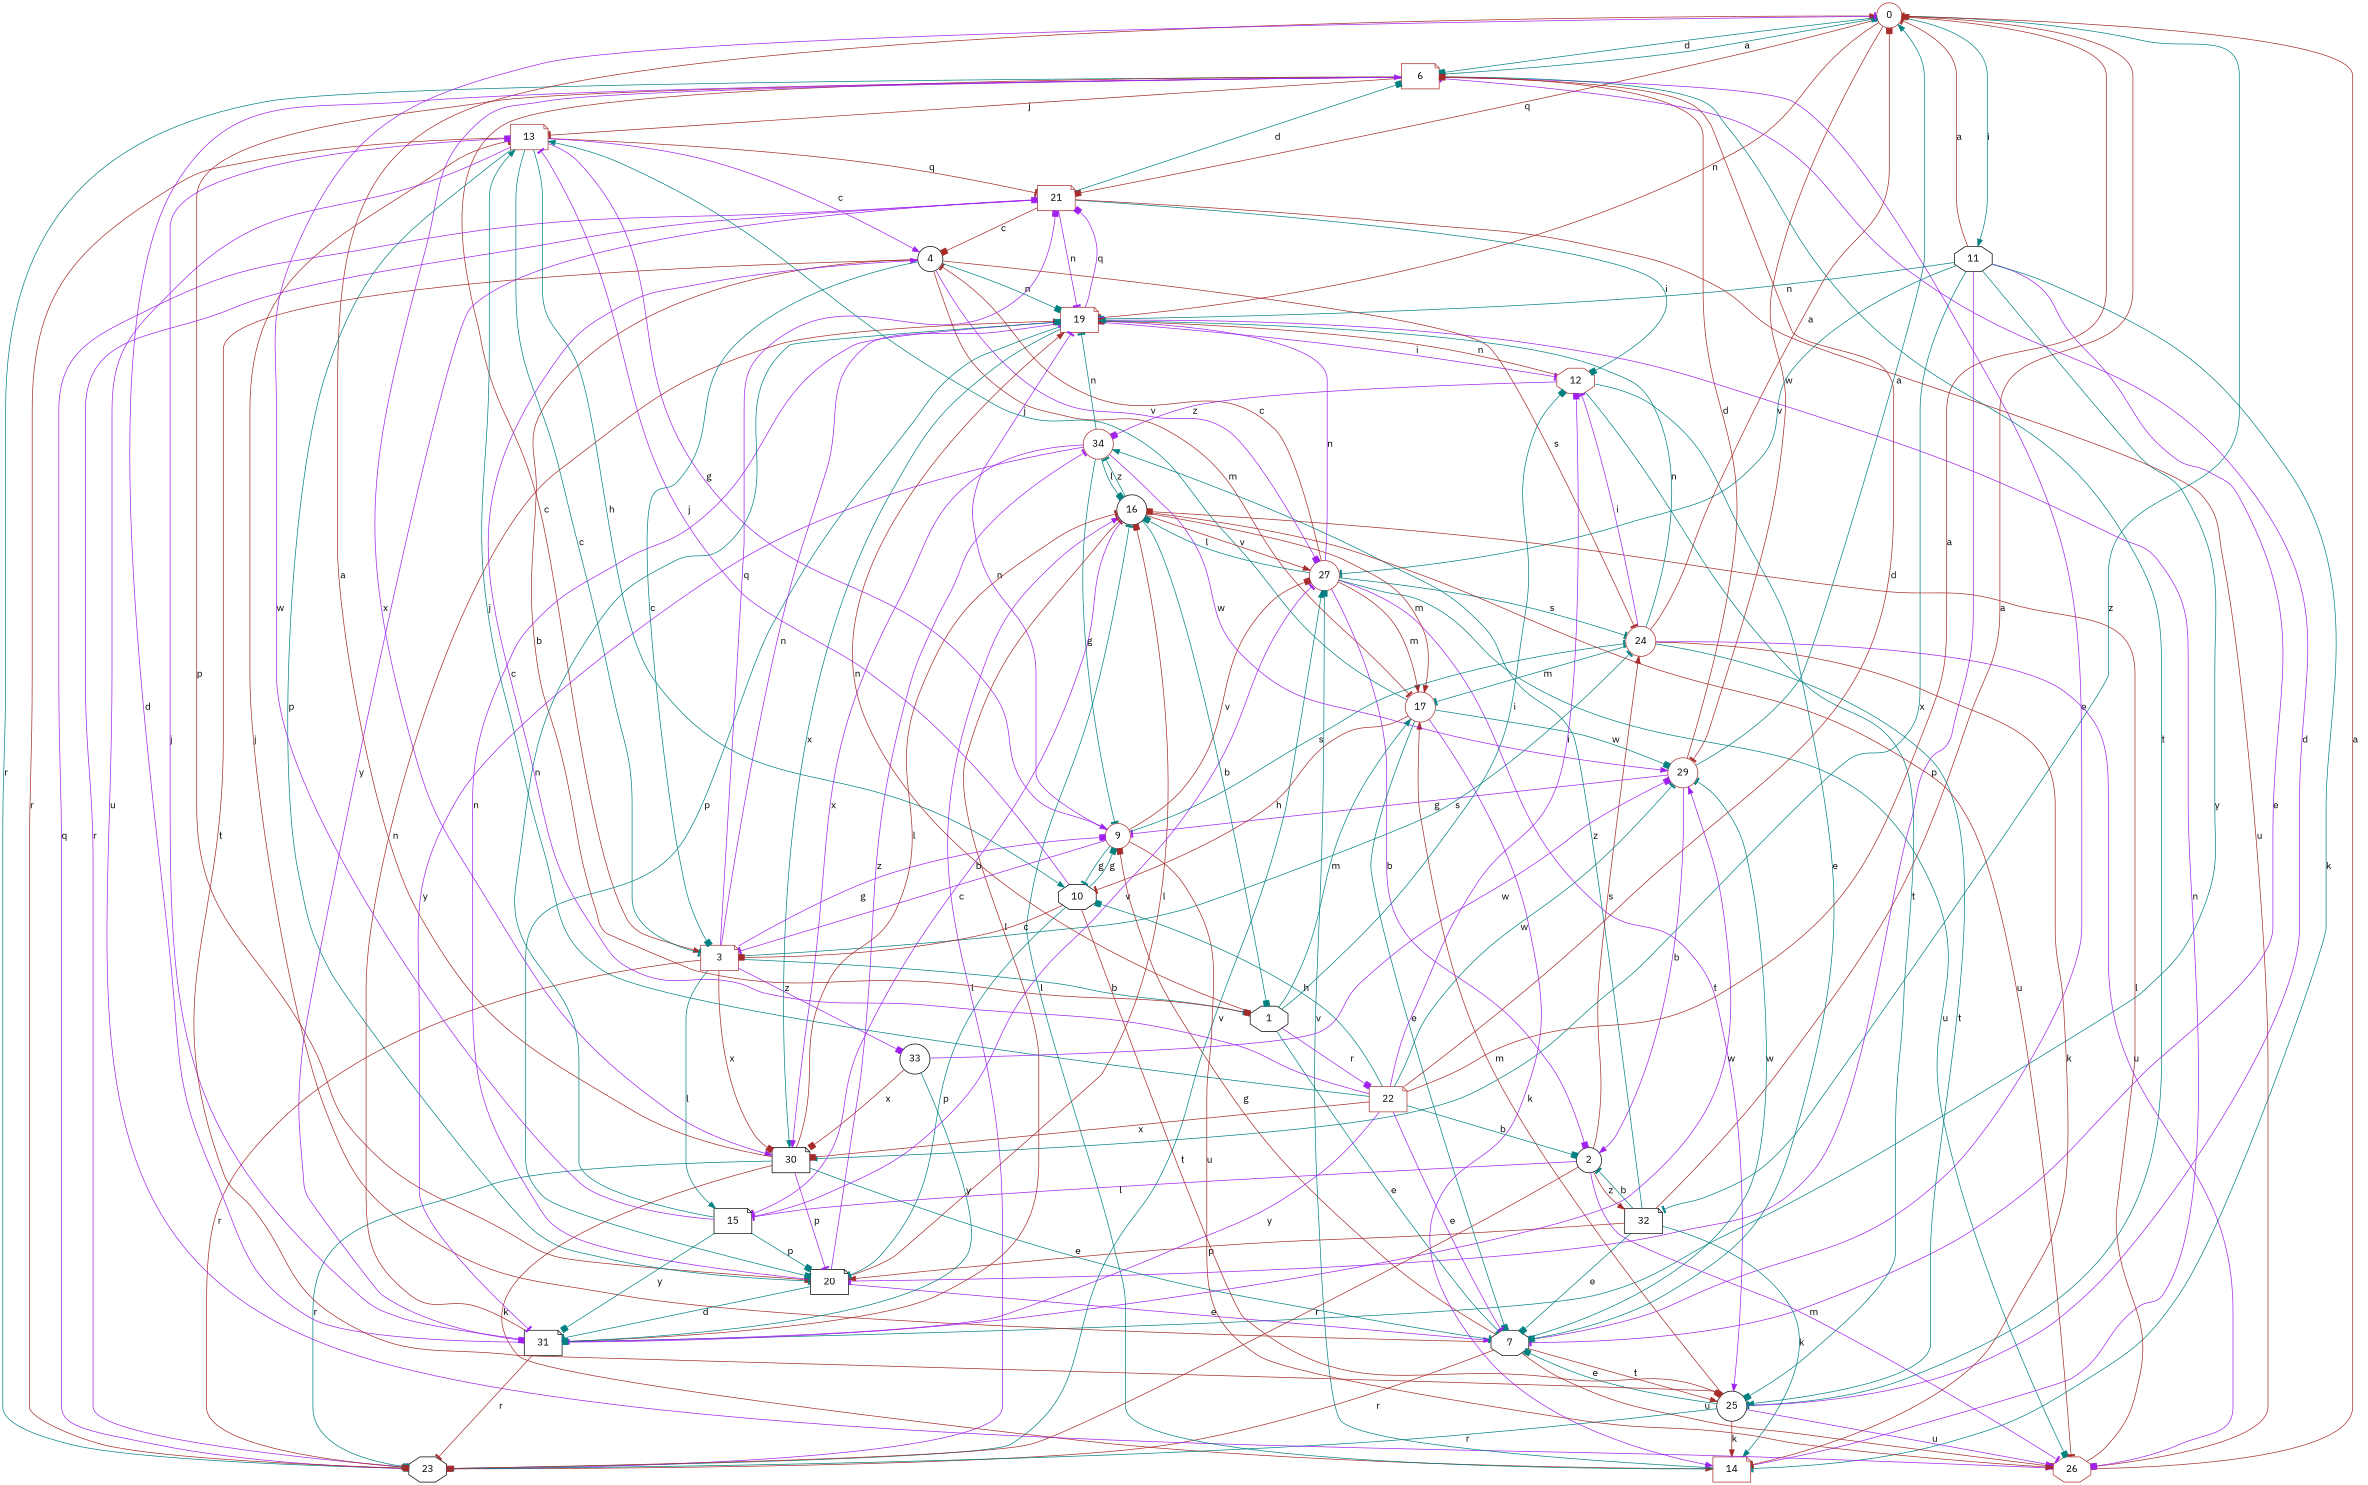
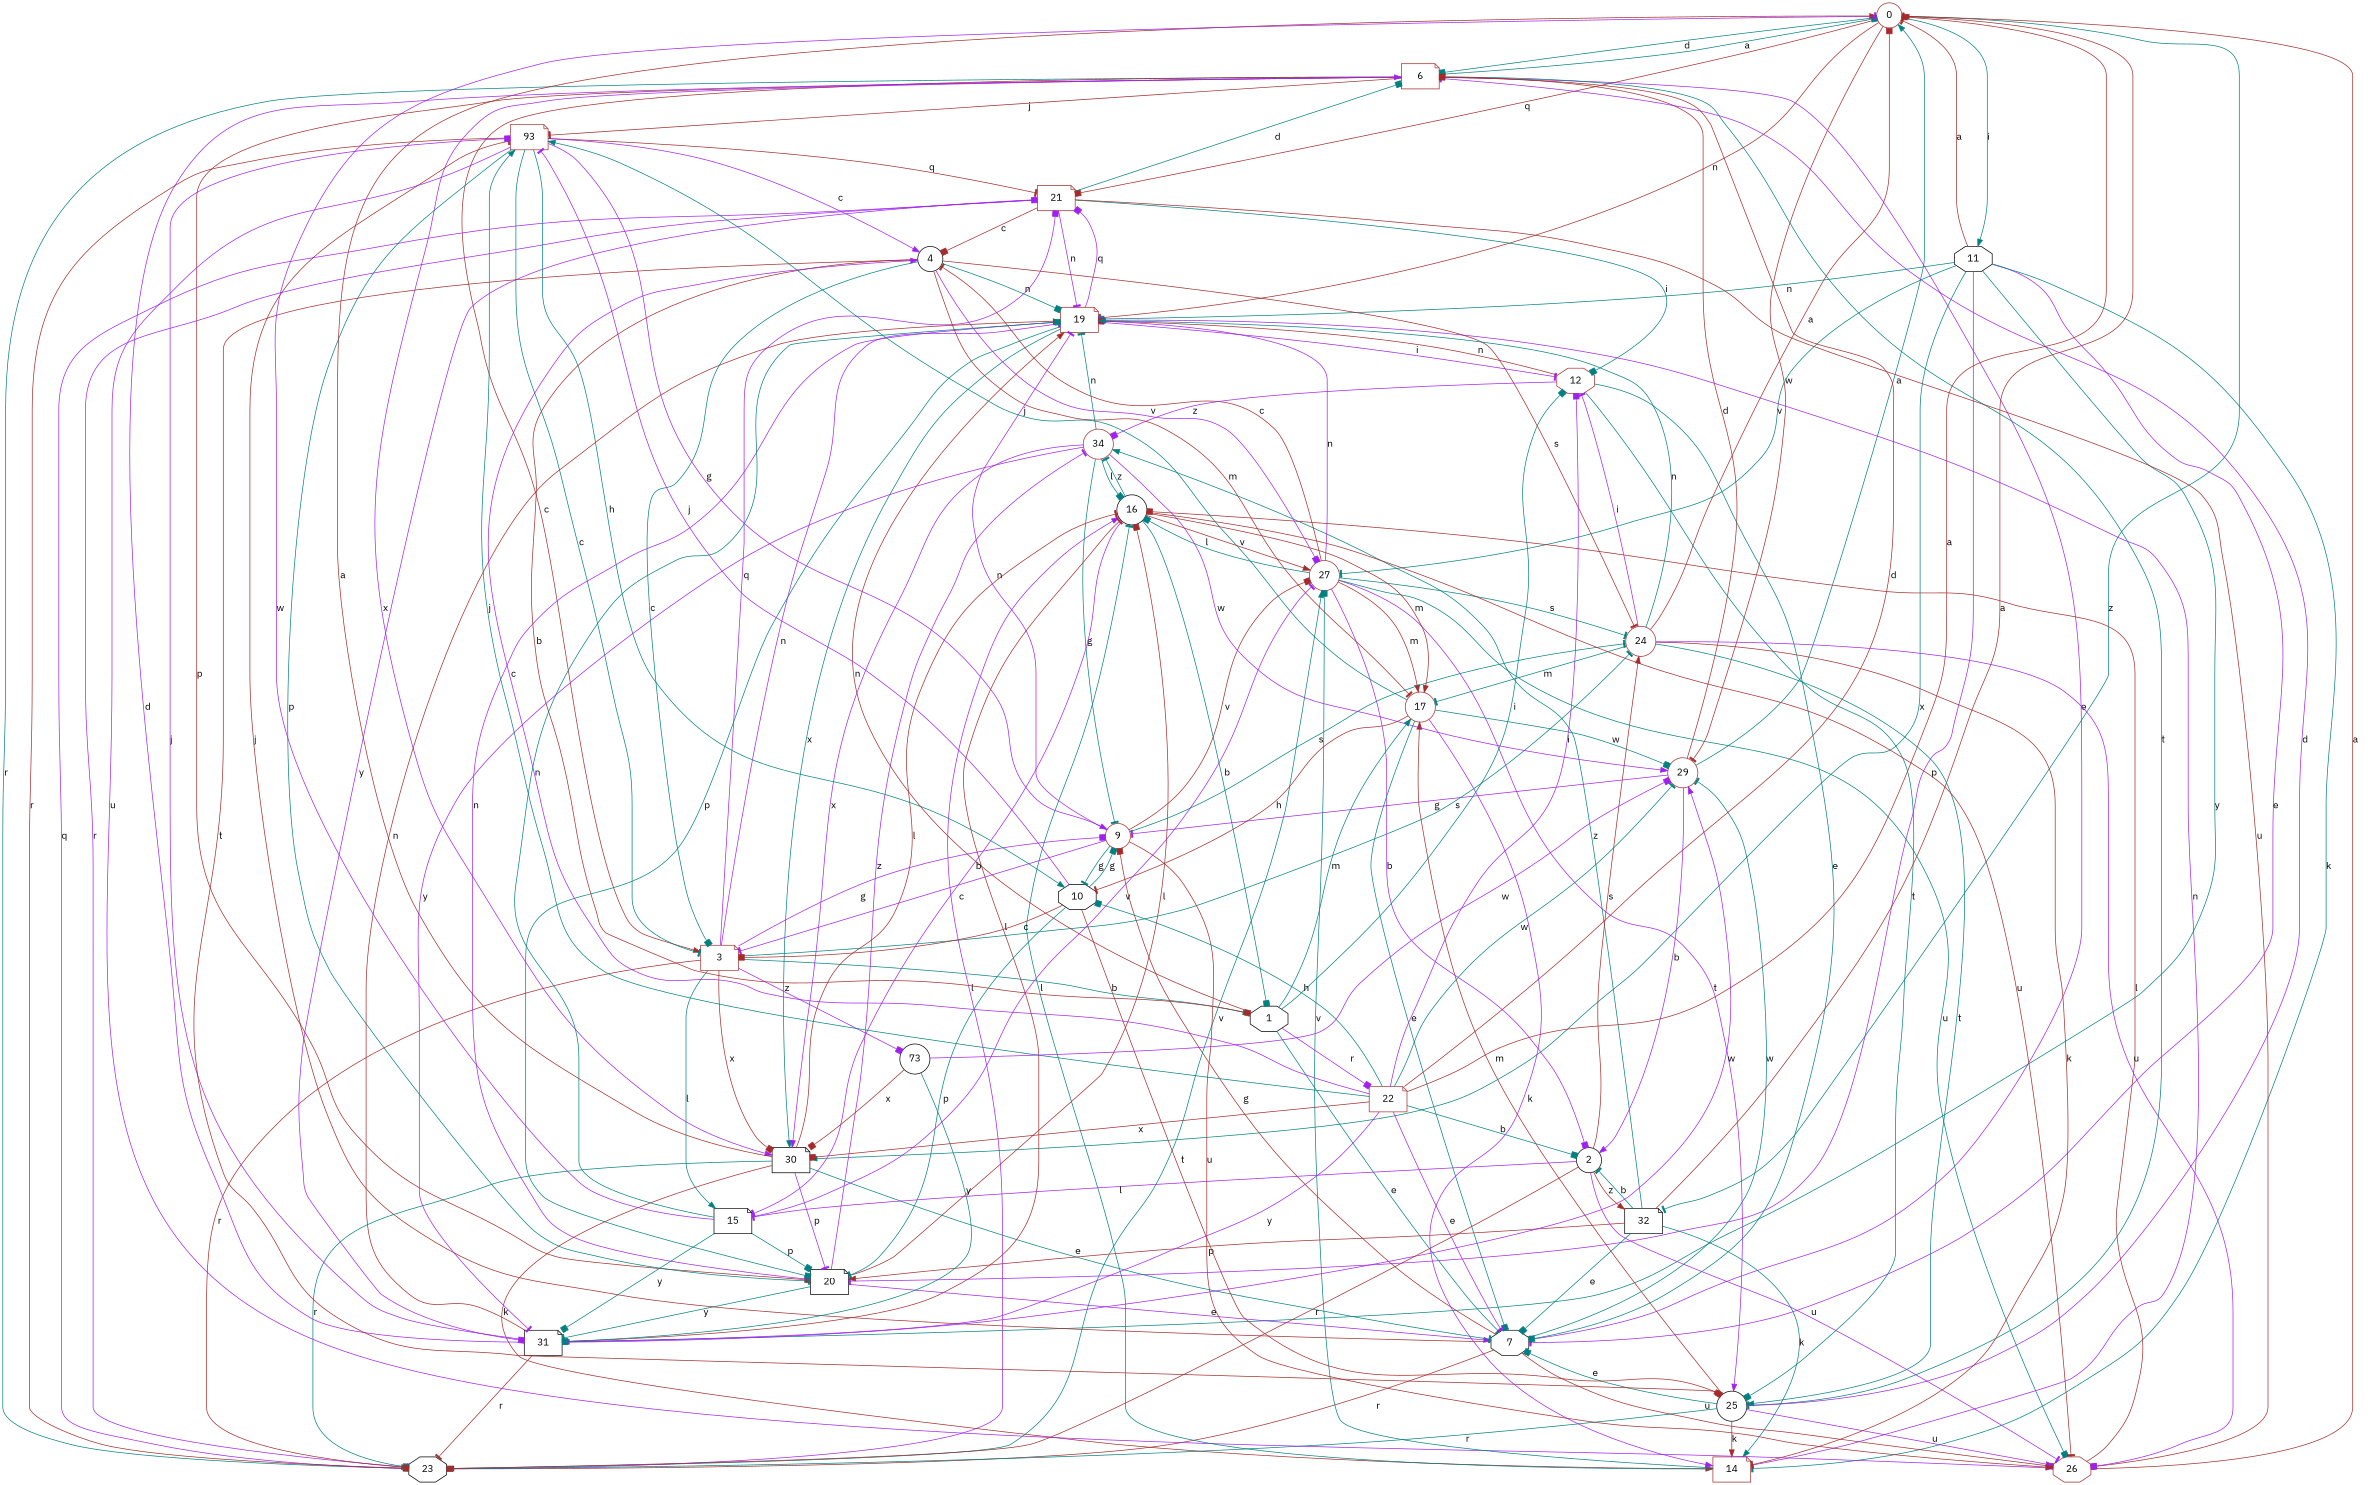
(529, 137) -> (529, 137)
(915, 1059) -> (915, 1059)
(706, 1312) -> (706, 1312)
(1814, 1312) -> (1814, 1312)
(1619, 1374) -> none
